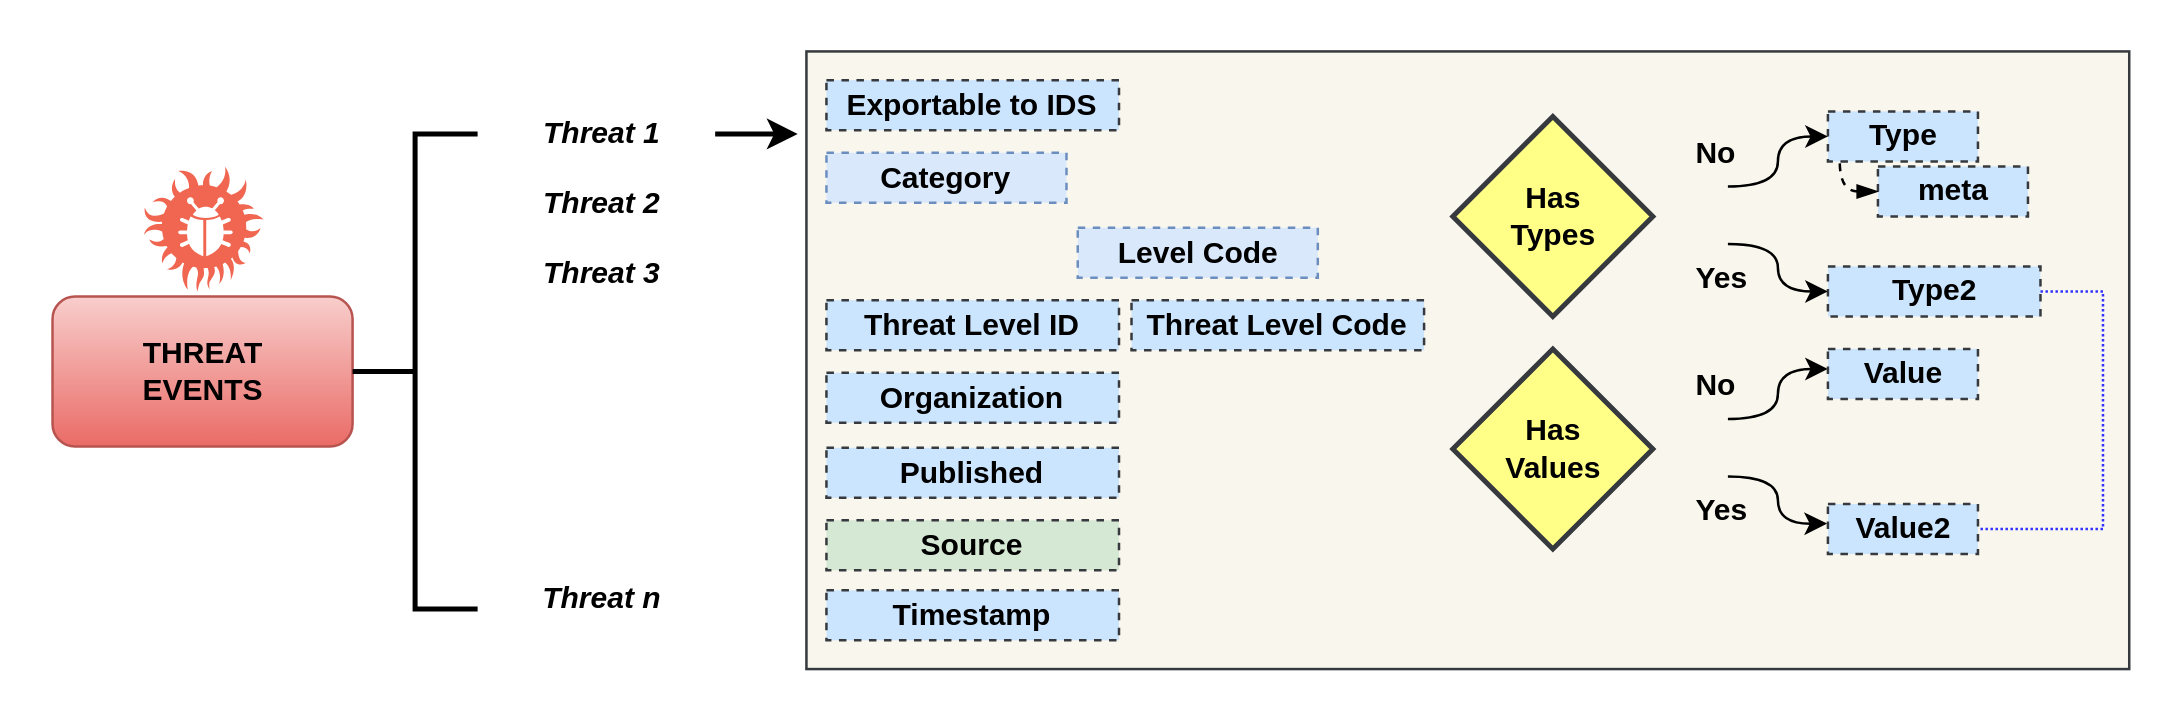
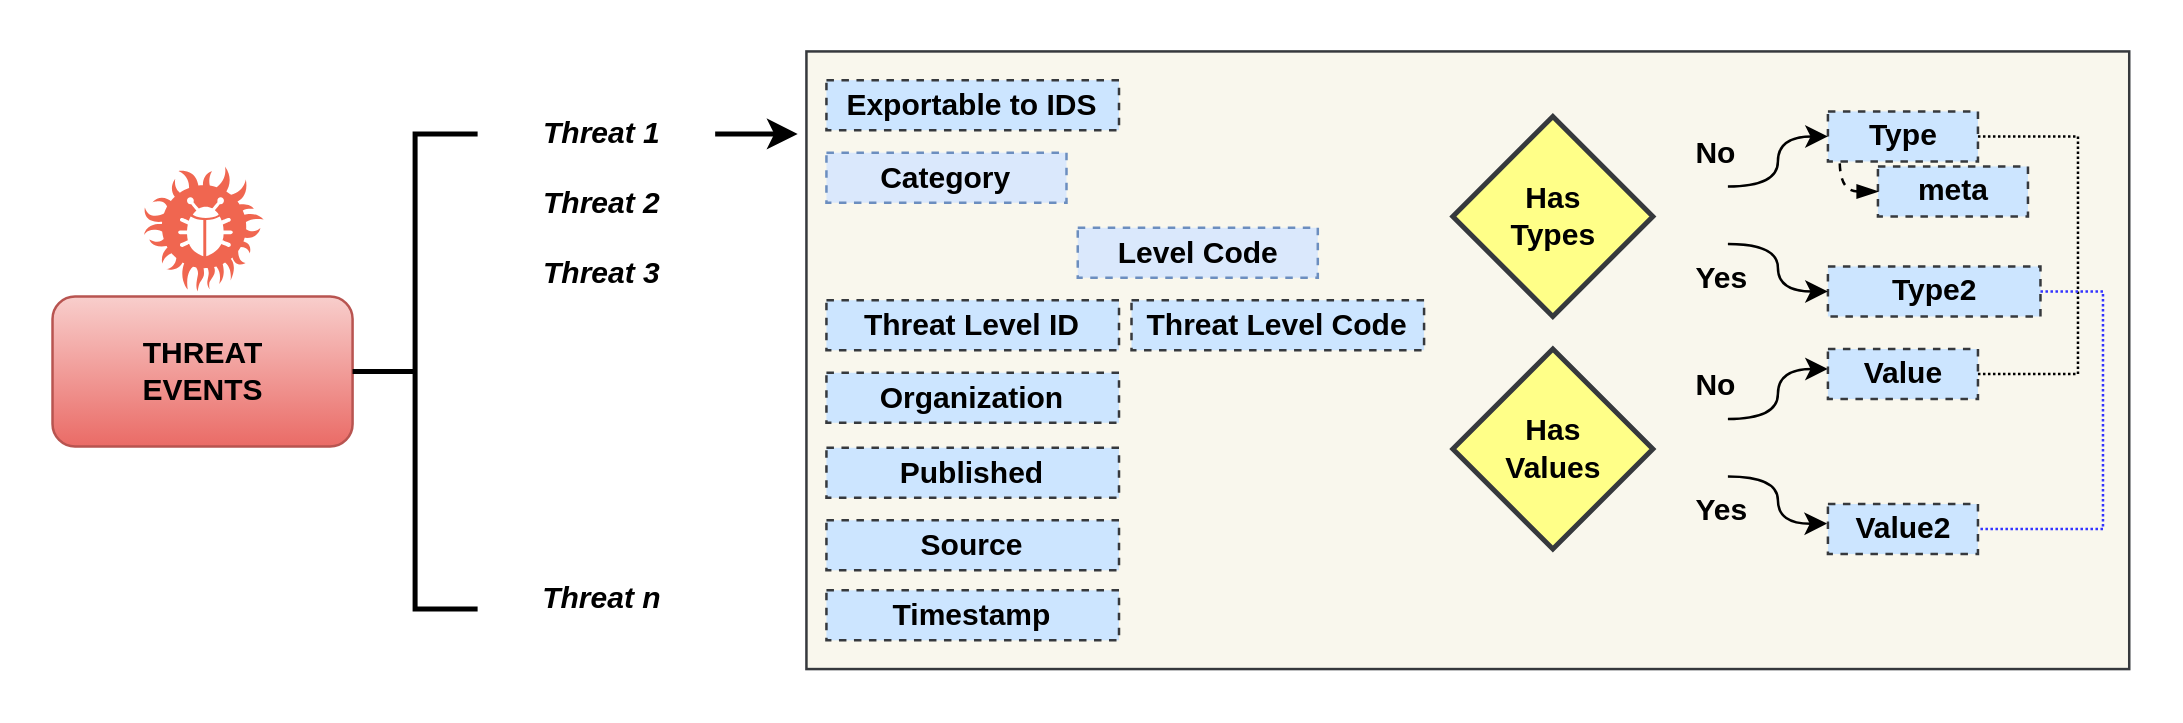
none -> (2078, 161)
(973, 545) -> (973, 545)
